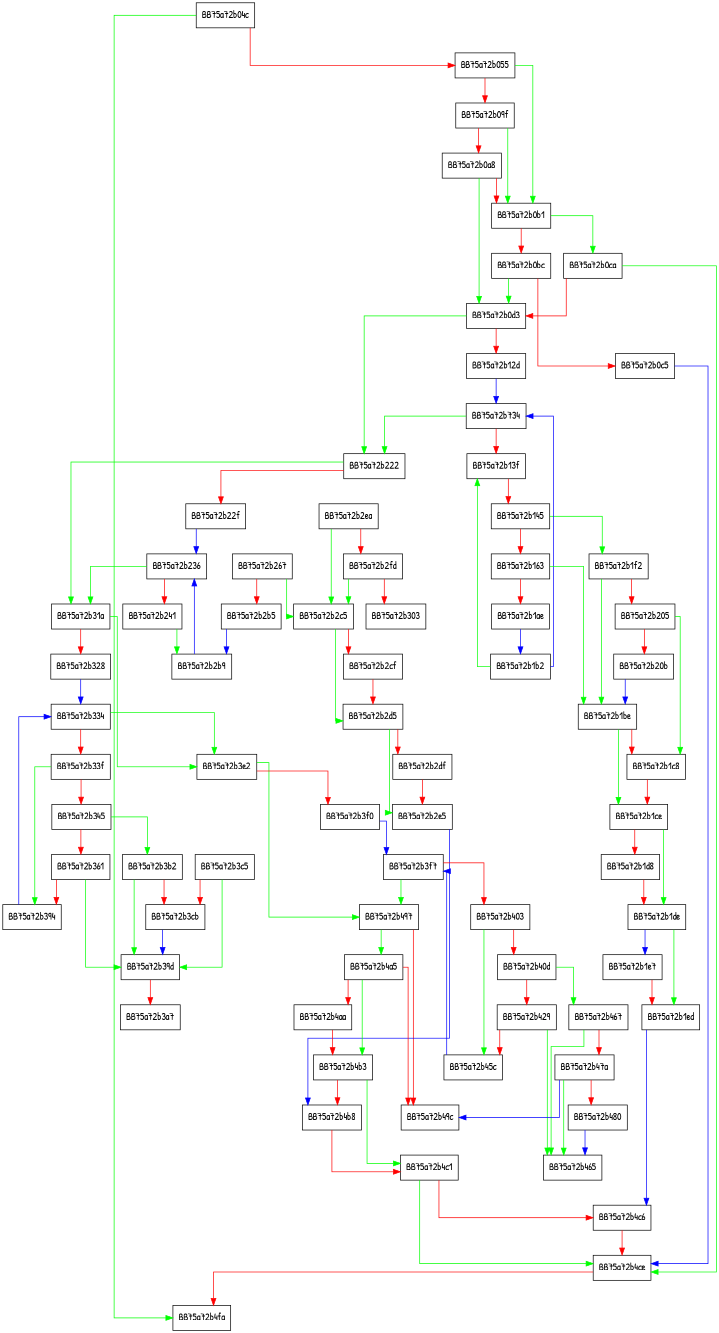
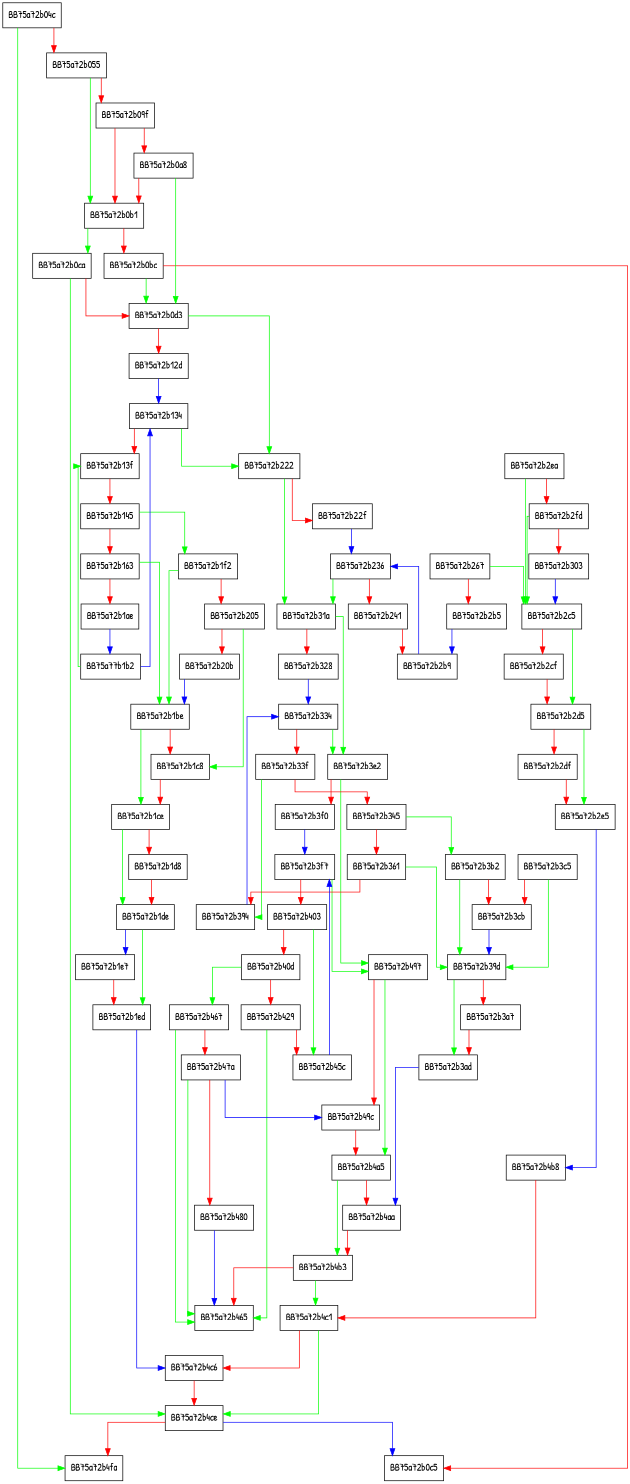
(508, 162) -> (115, 162)
(496, 416) -> (159, 416)
none -> (555, 588)
(177, 638) -> (402, 638)
(520, 667) -> (111, 667)
(708, 823) -> (321, 1422)
(408, 1030) -> (356, 1139)
none -> (448, 1067)
(337, 1089) -> (248, 1268)
